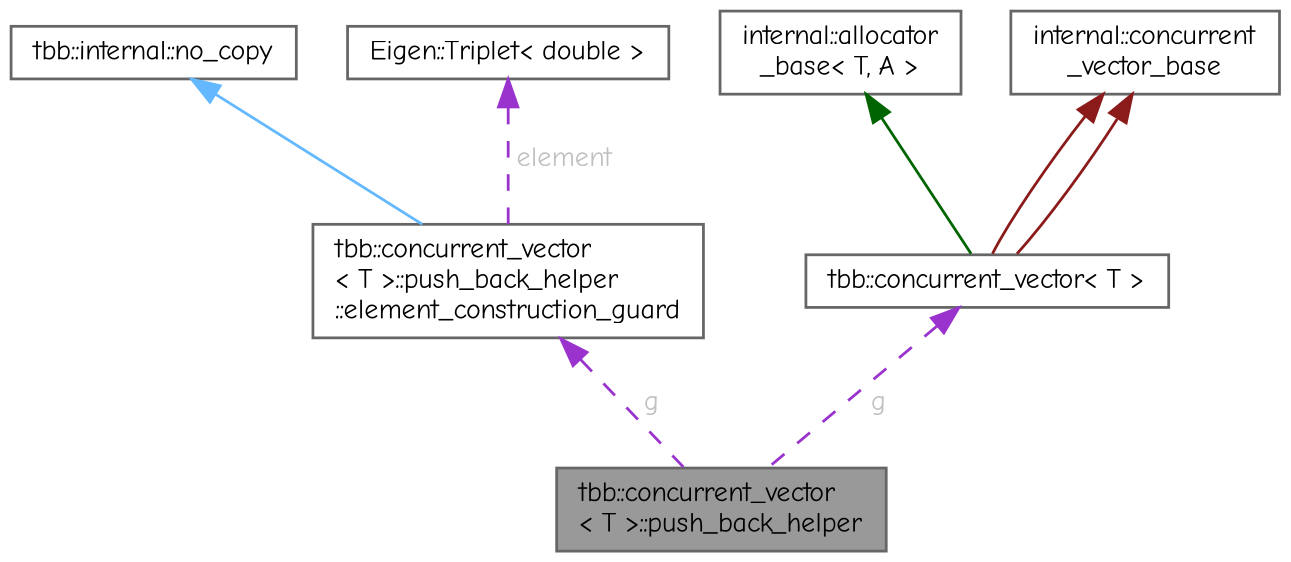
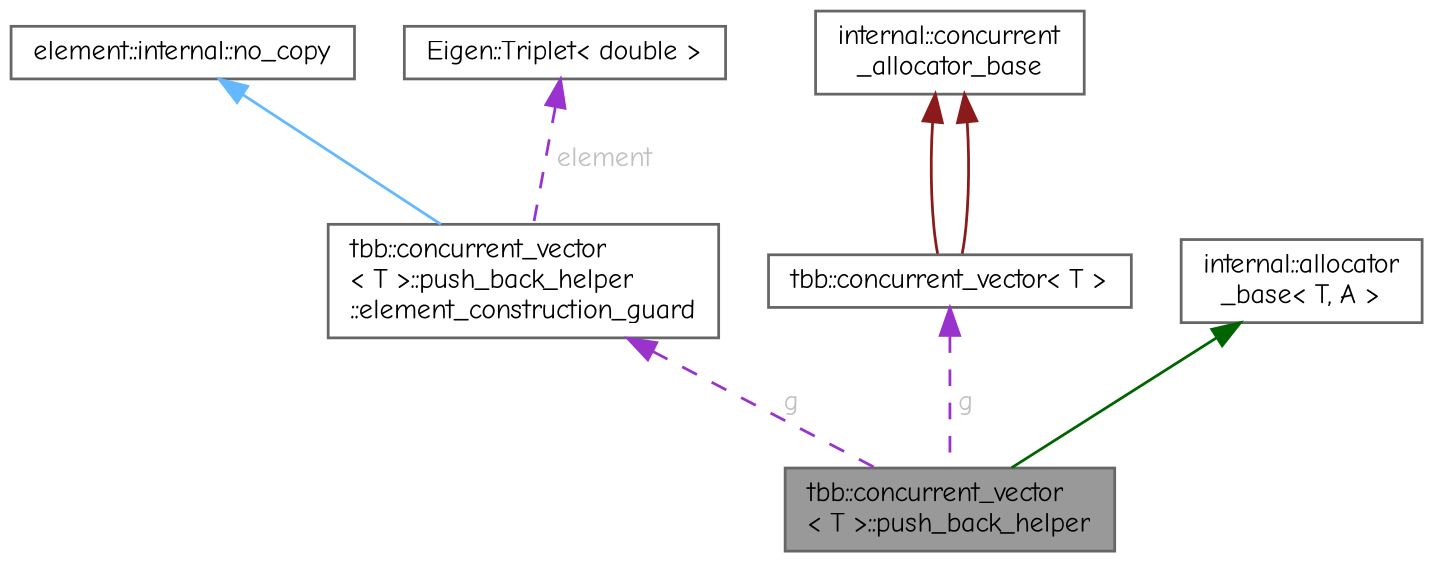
(154, 53) -> (183, 53)
(1145, 53) -> (950, 53)
(926, 186) -> (1114, 403)
